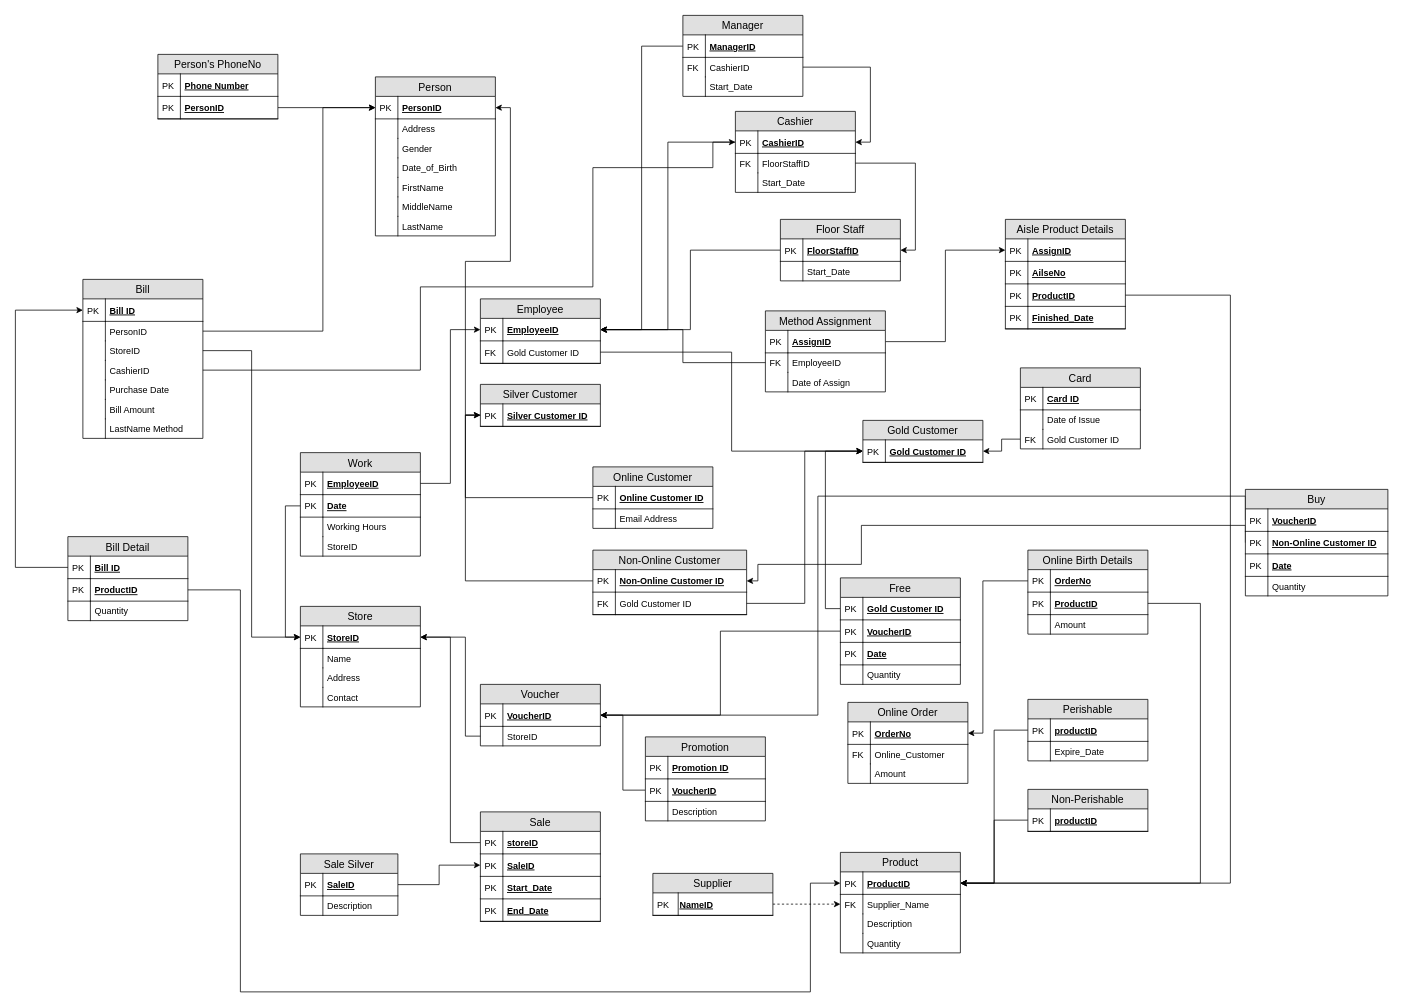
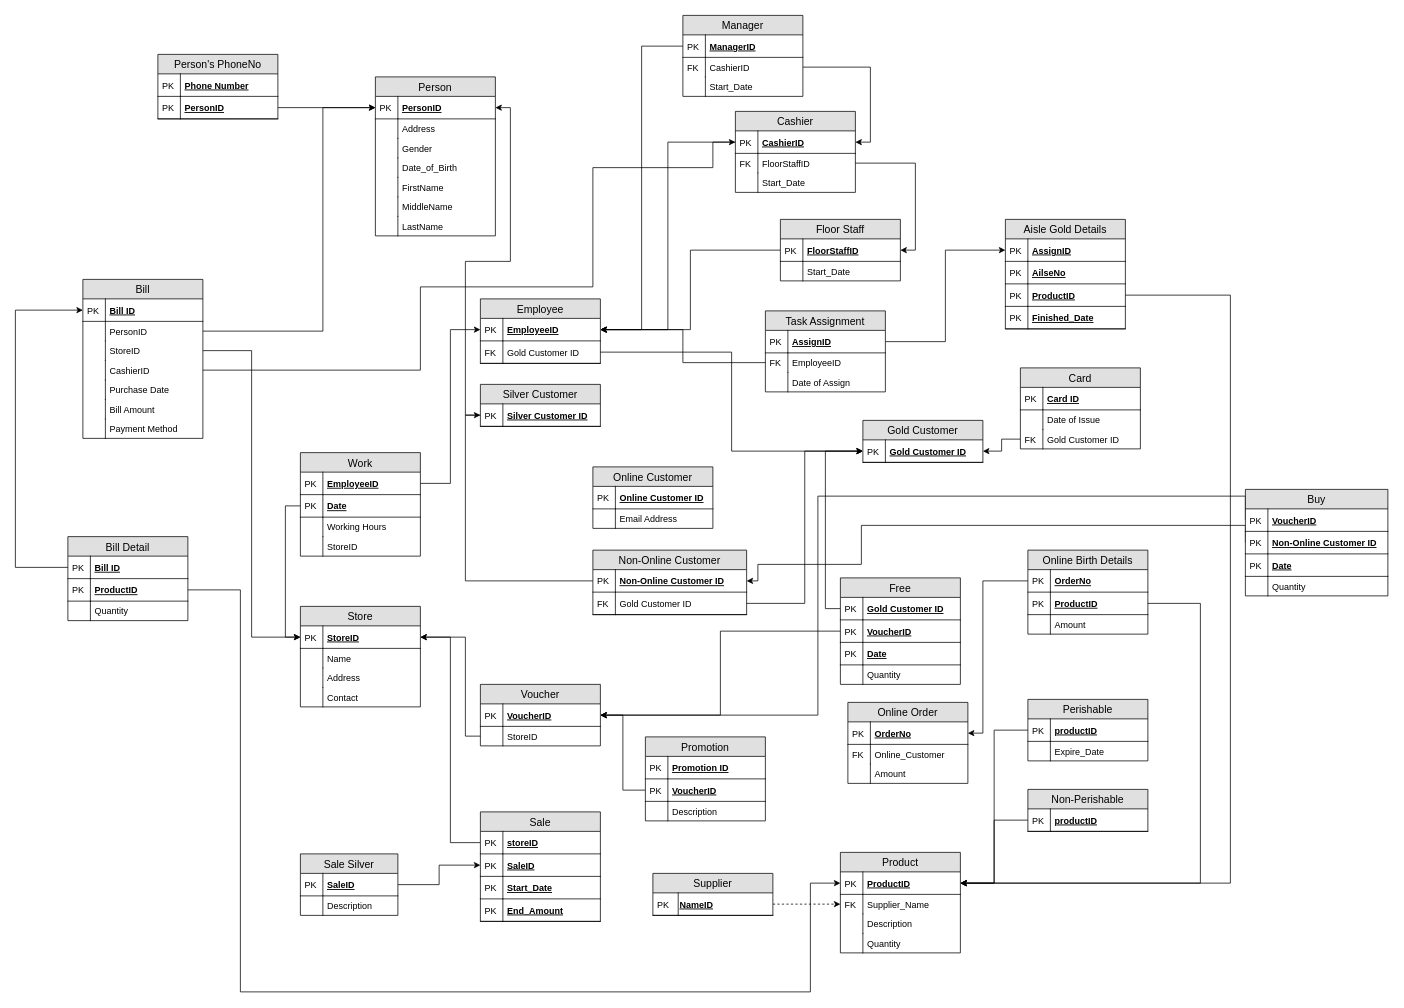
(1065, 230) -> (1065, 230)
(825, 321) -> (825, 321)
(146, 429) -> (144, 429)
(531, 498) -> none
(527, 911) -> (532, 911)
